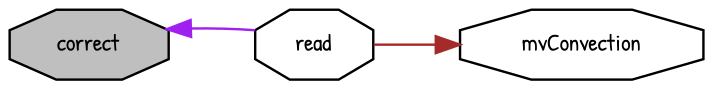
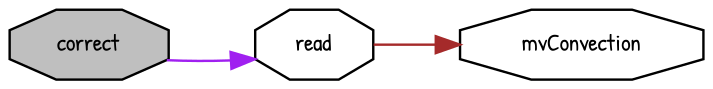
(223, 29) -> (199, 61)
